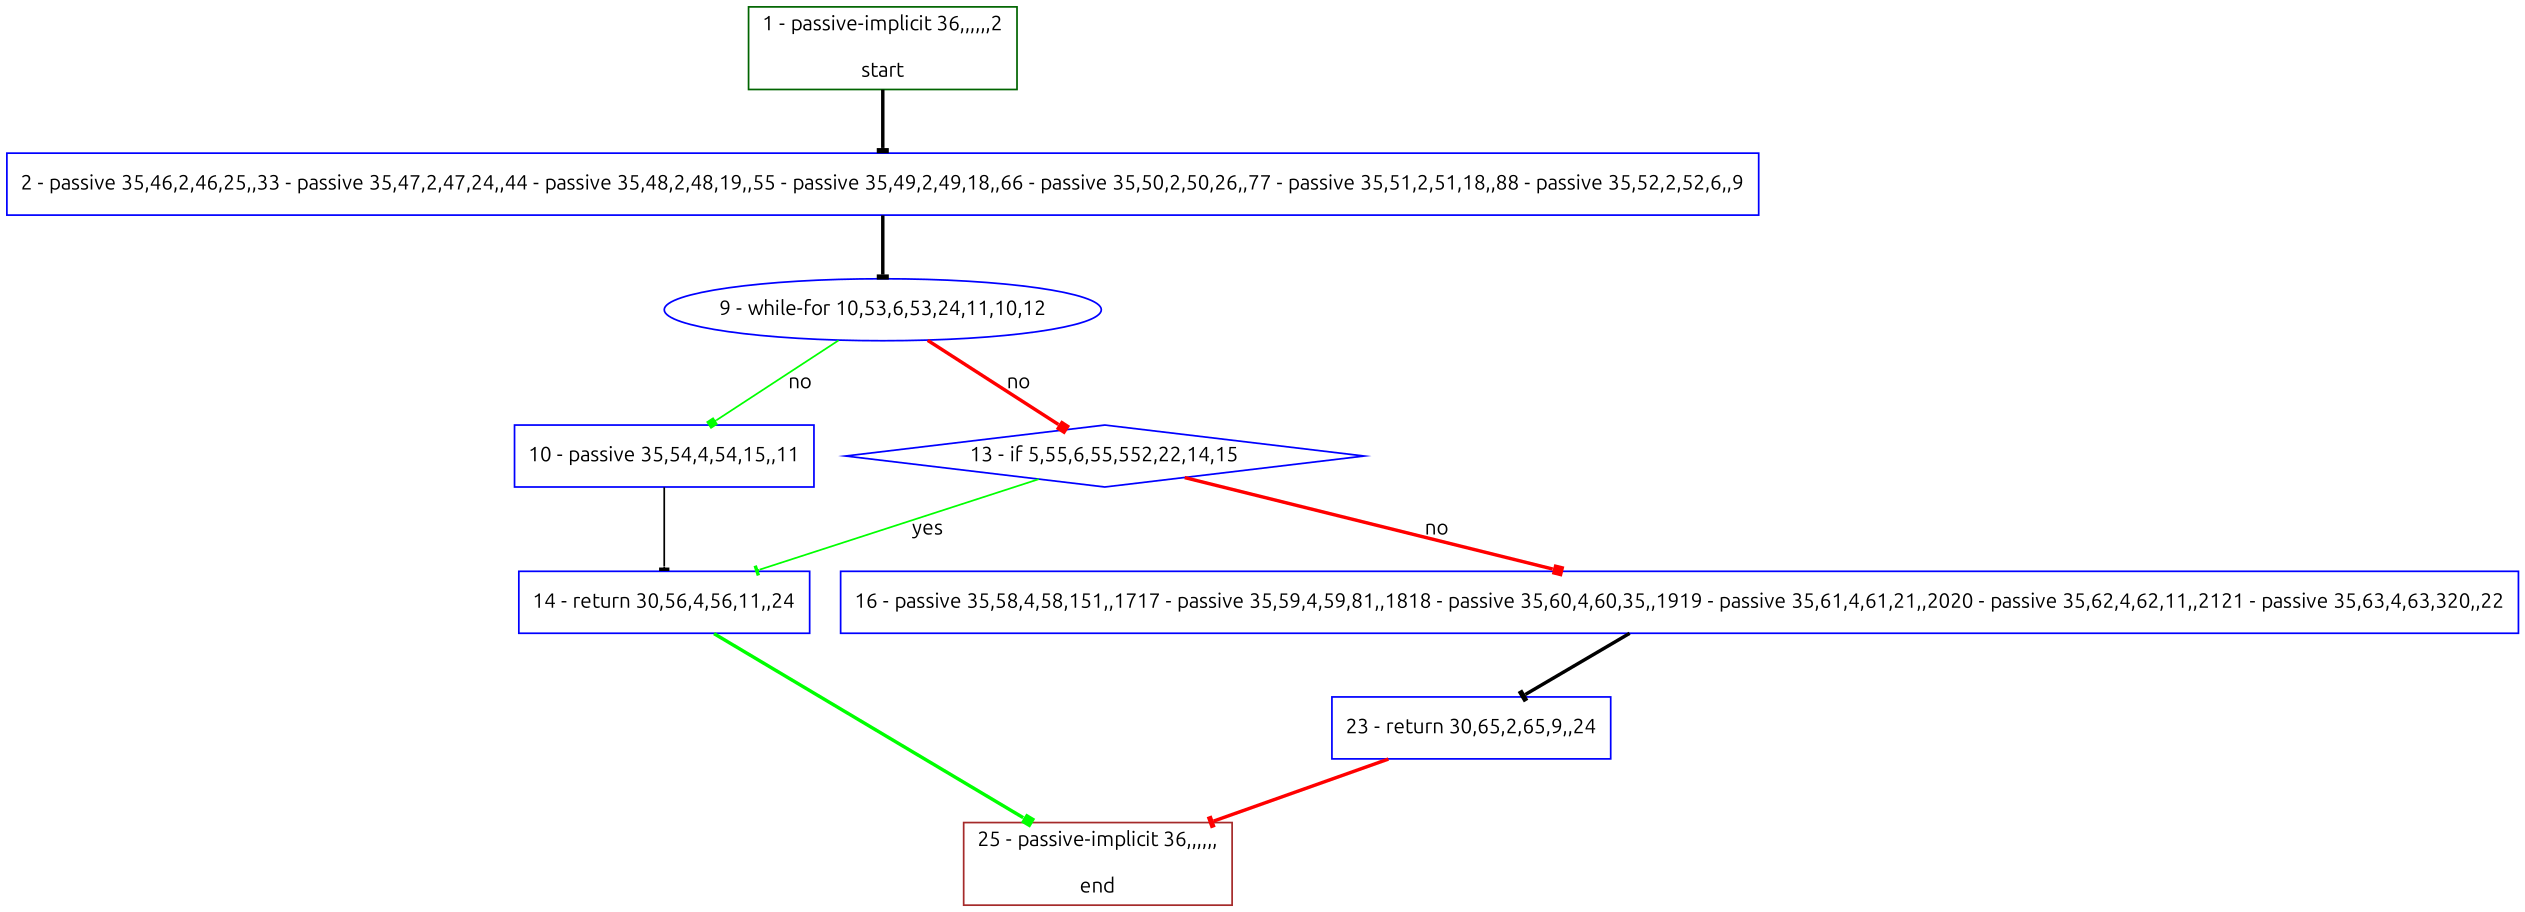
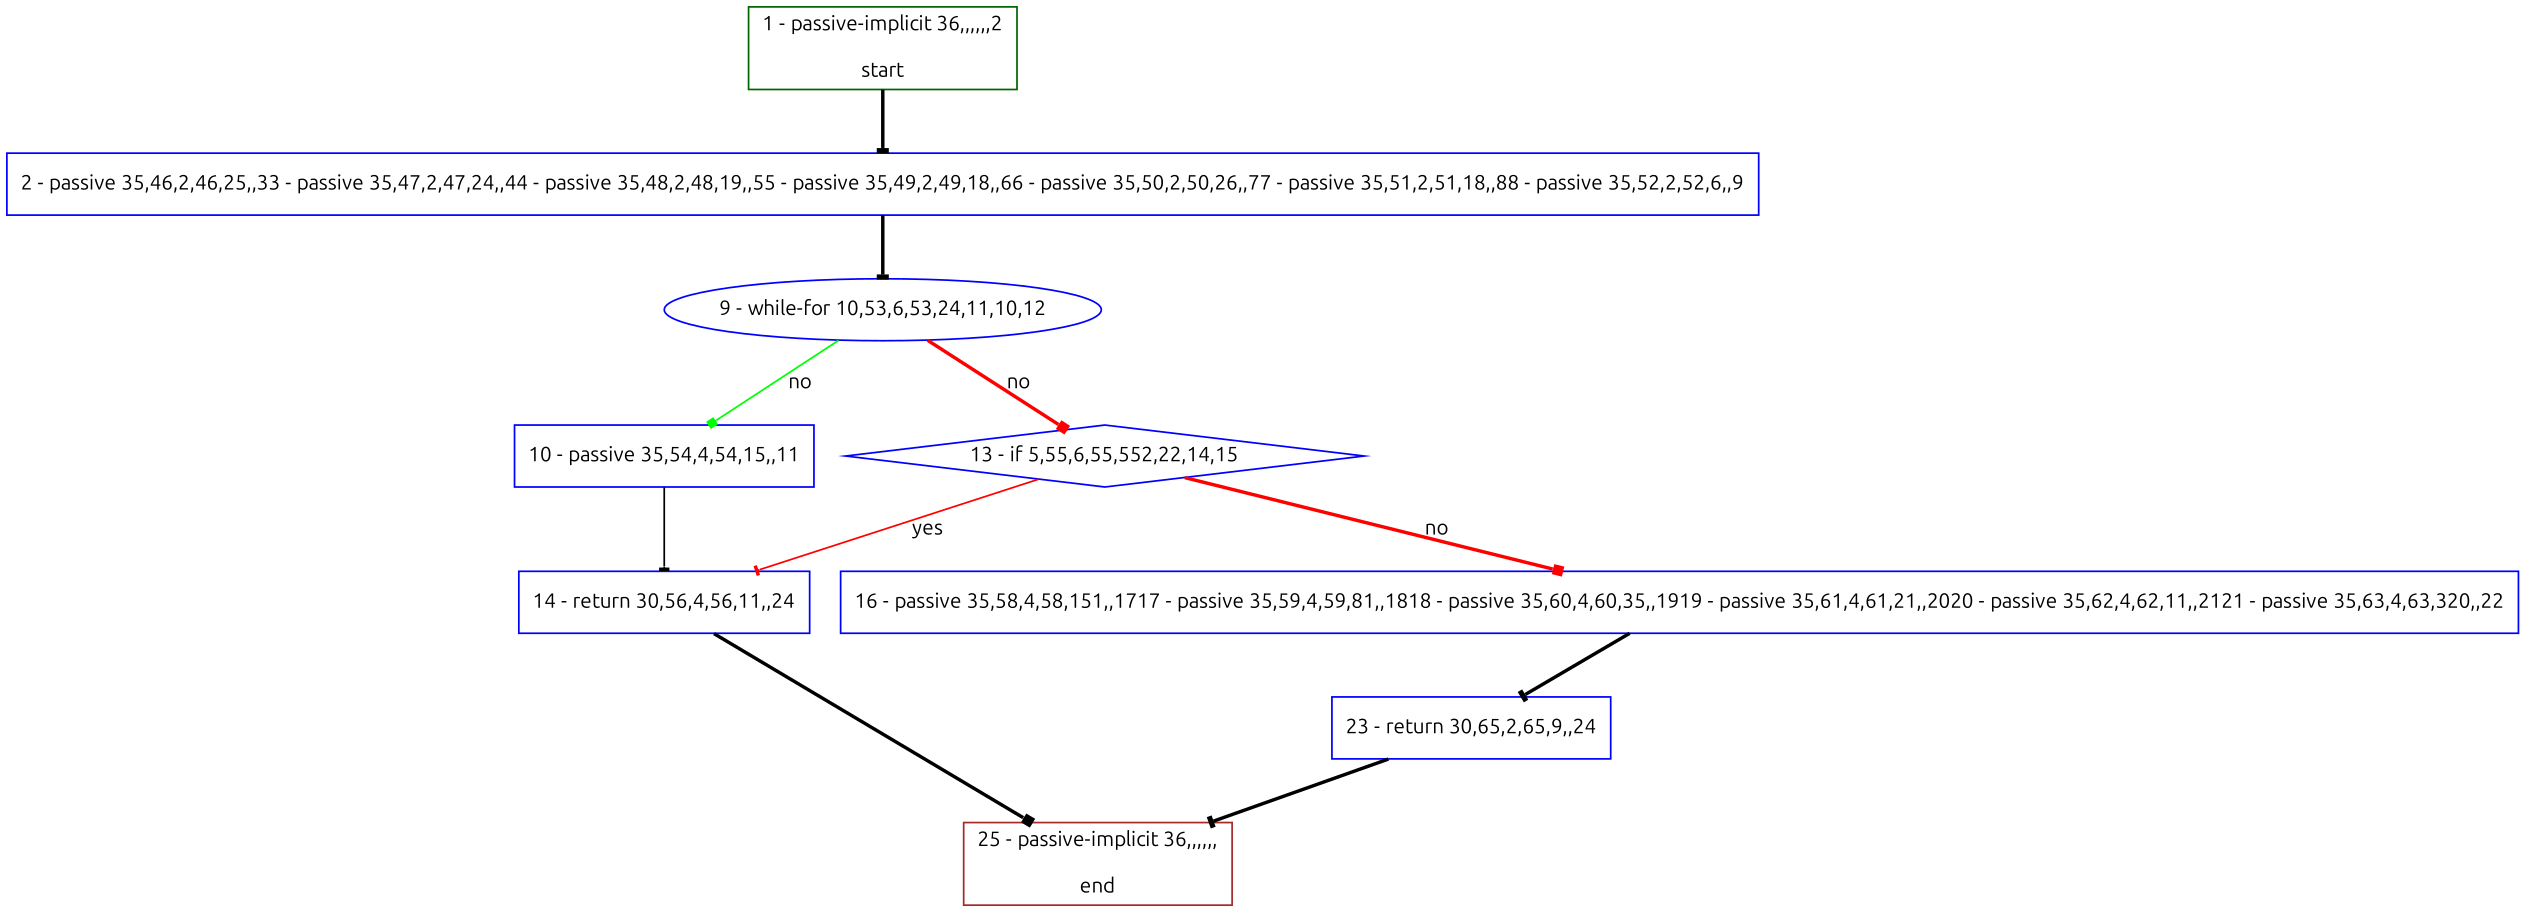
(899, 524) -> (899, 524)
(869, 726) -> (869, 726)
(1301, 790) -> (1301, 790)
